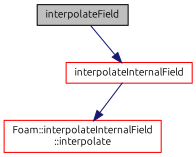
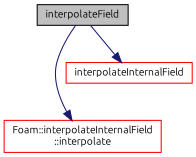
(111, 98) -> (56, 67)
